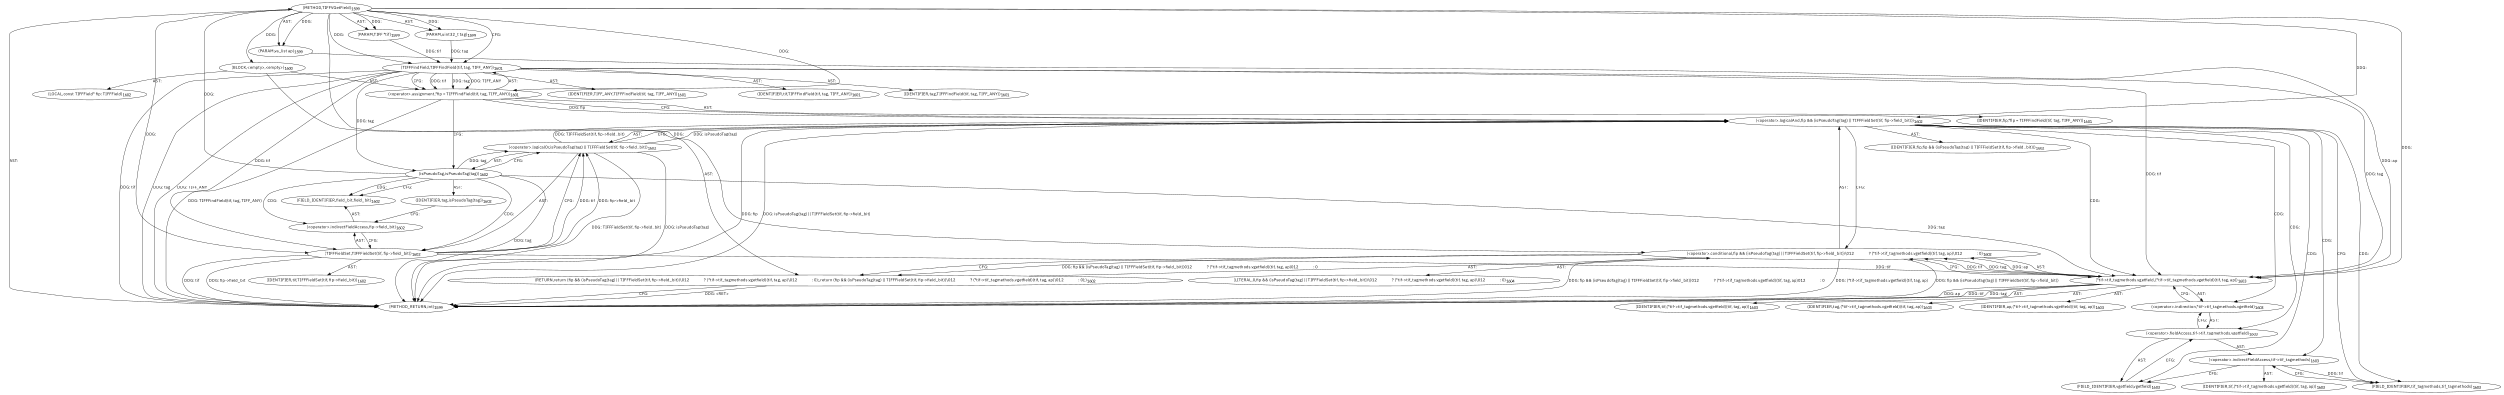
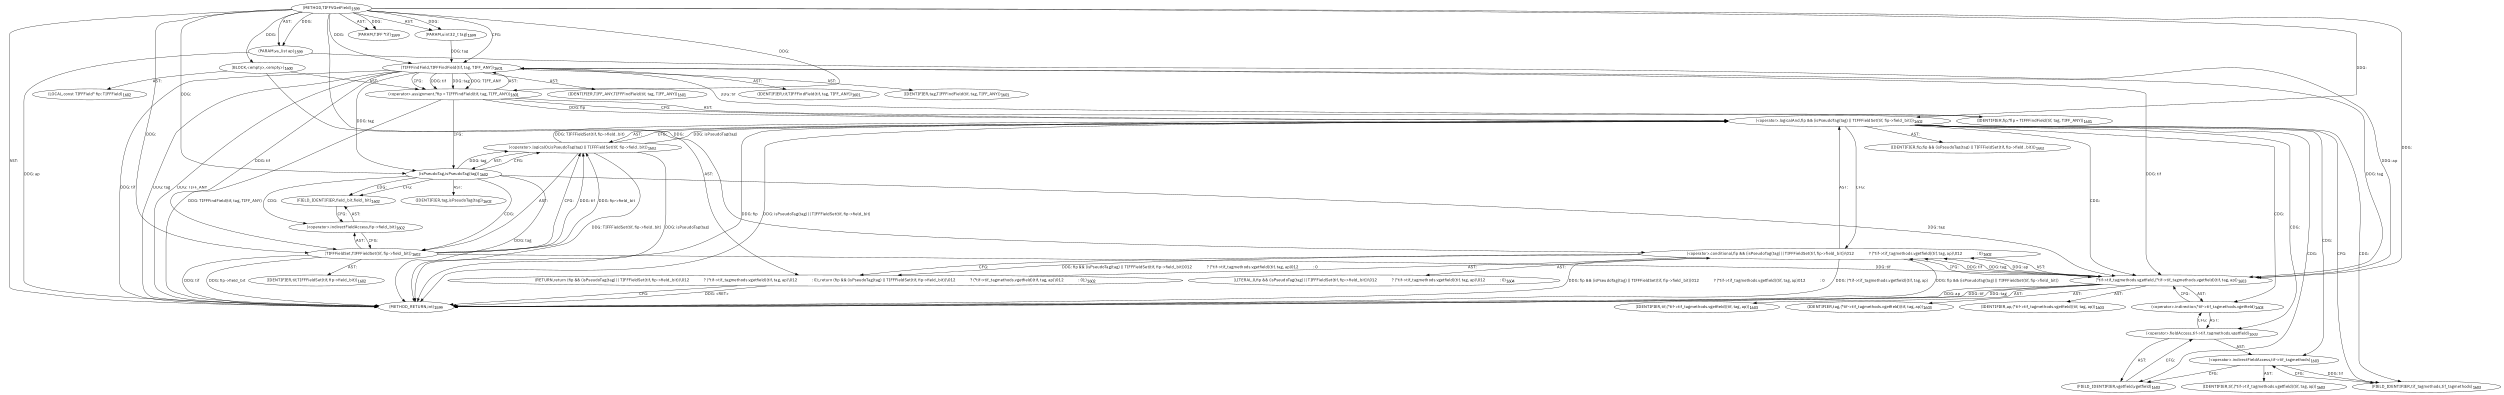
(413, 51) -> (1249, 111)
(204, 148) -> (181, 147)
(406, 214) -> (336, 214)
none -> (24, 249)
